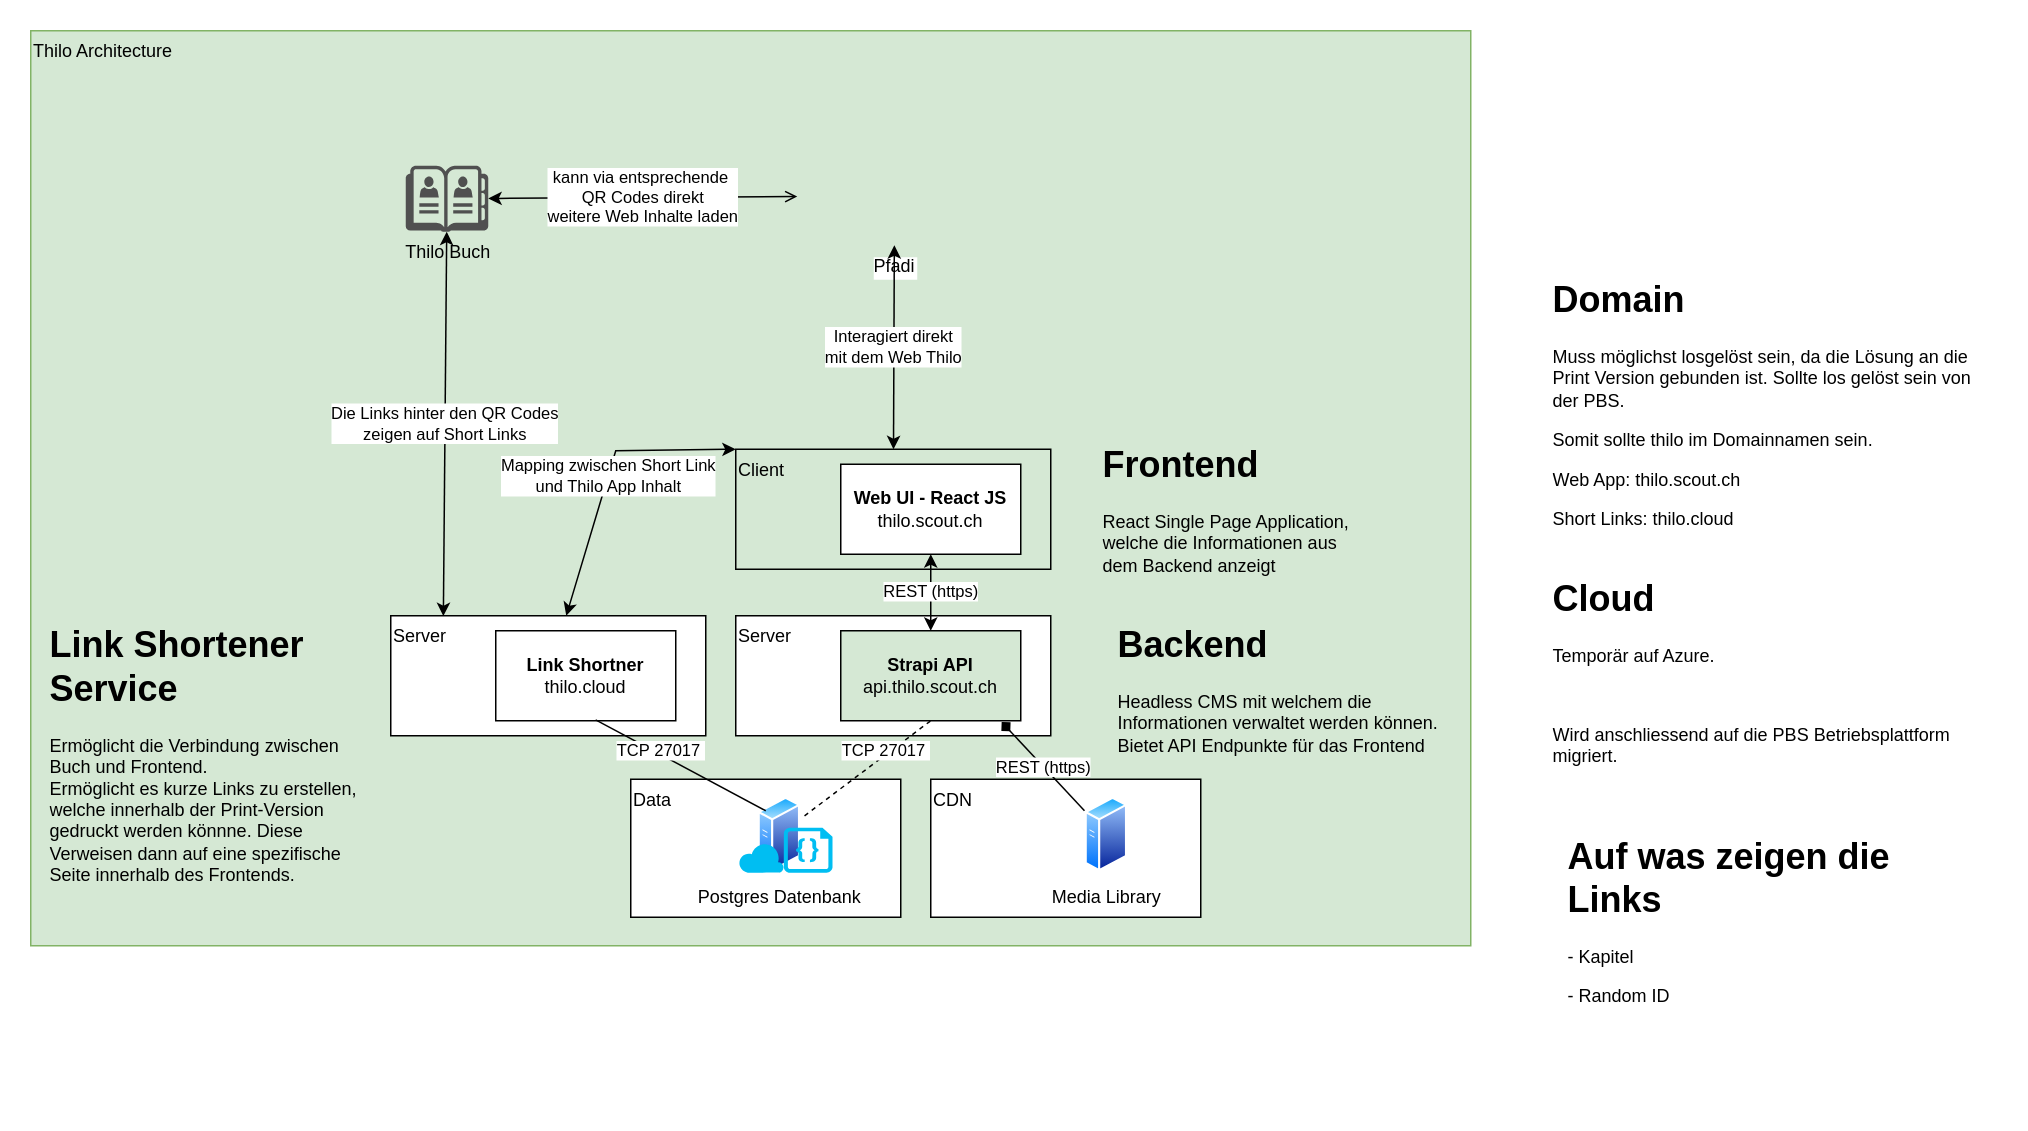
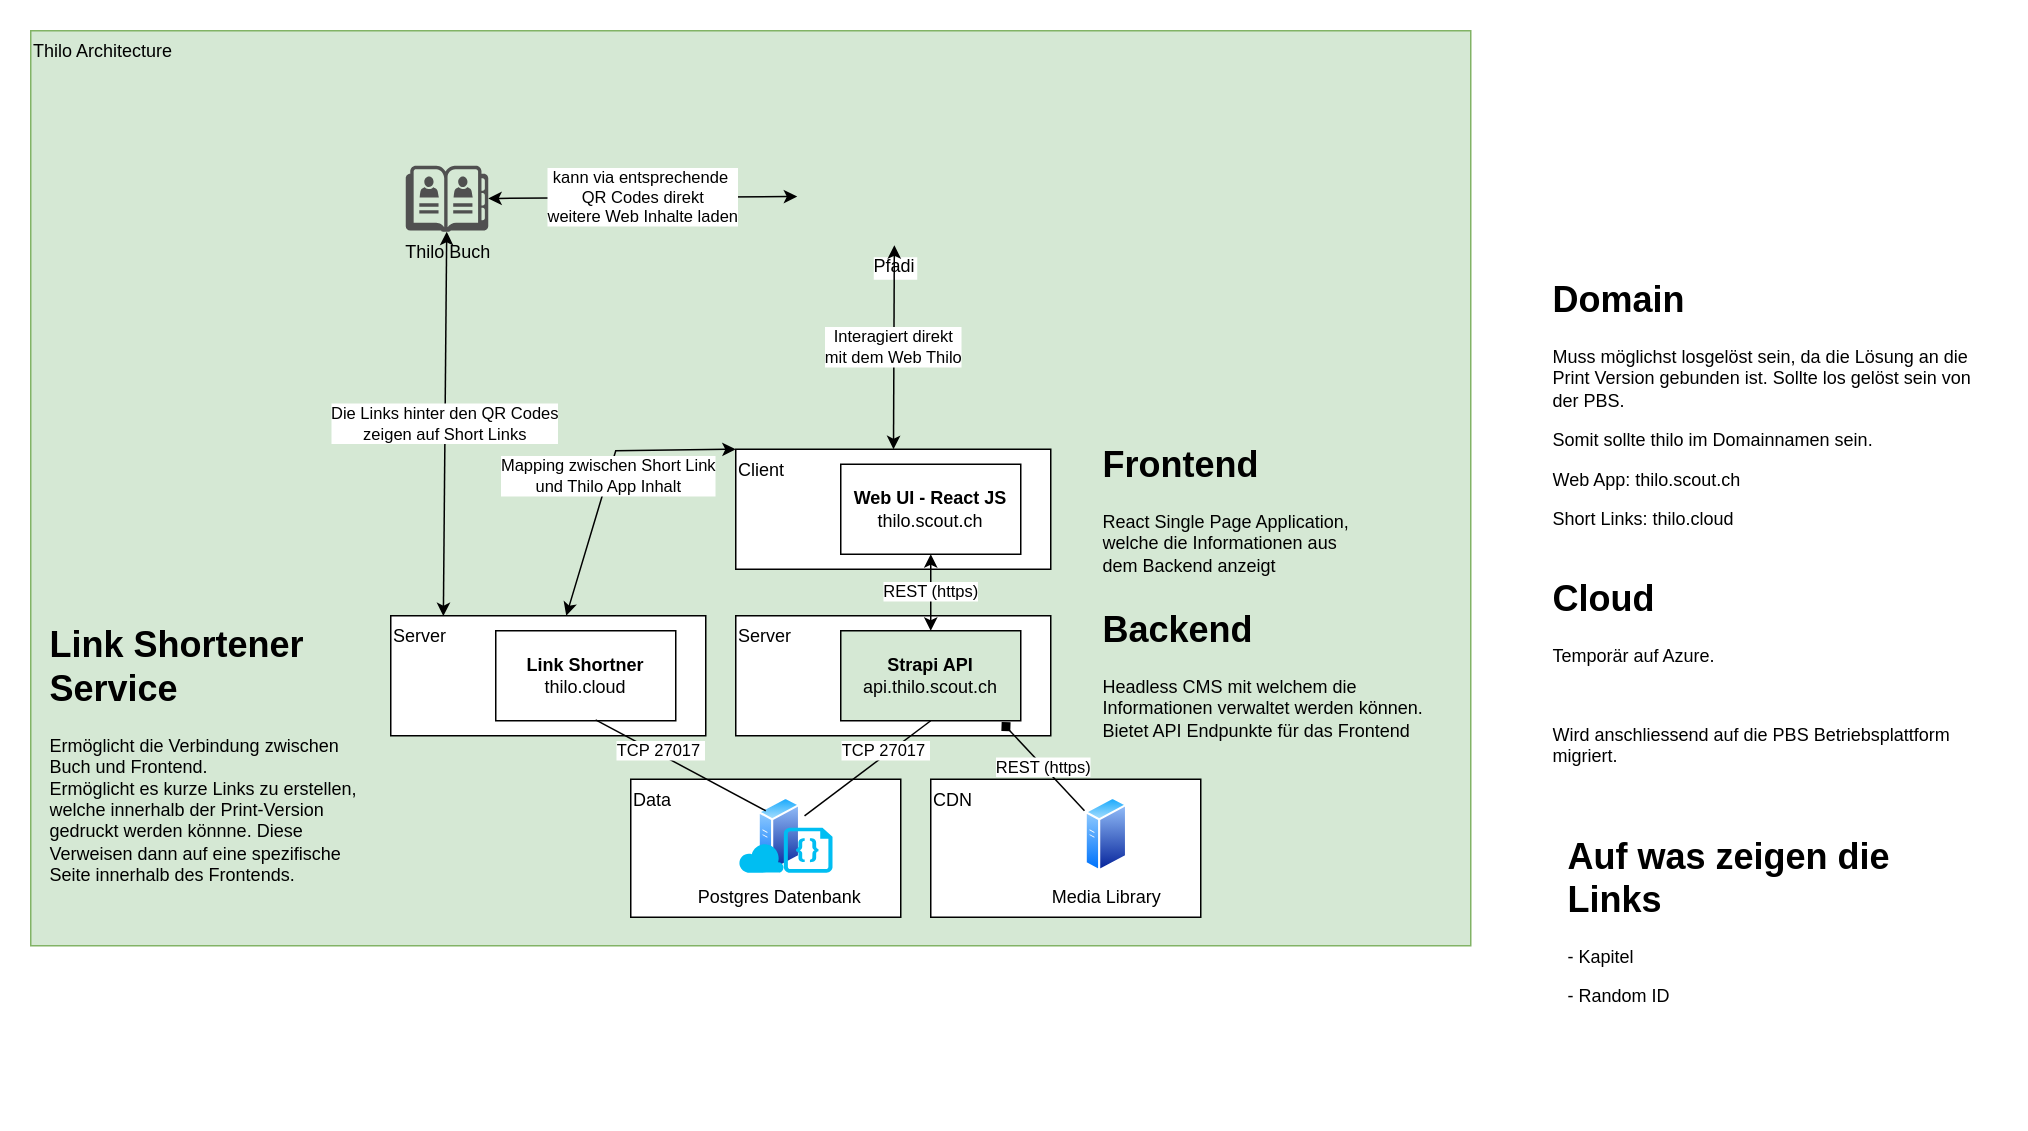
(787, 197) -> (785, 197)
(764, 471) -> (764, 471)
(1277, 691) -> (1262, 676)
(842, 788) -> (842, 788)
